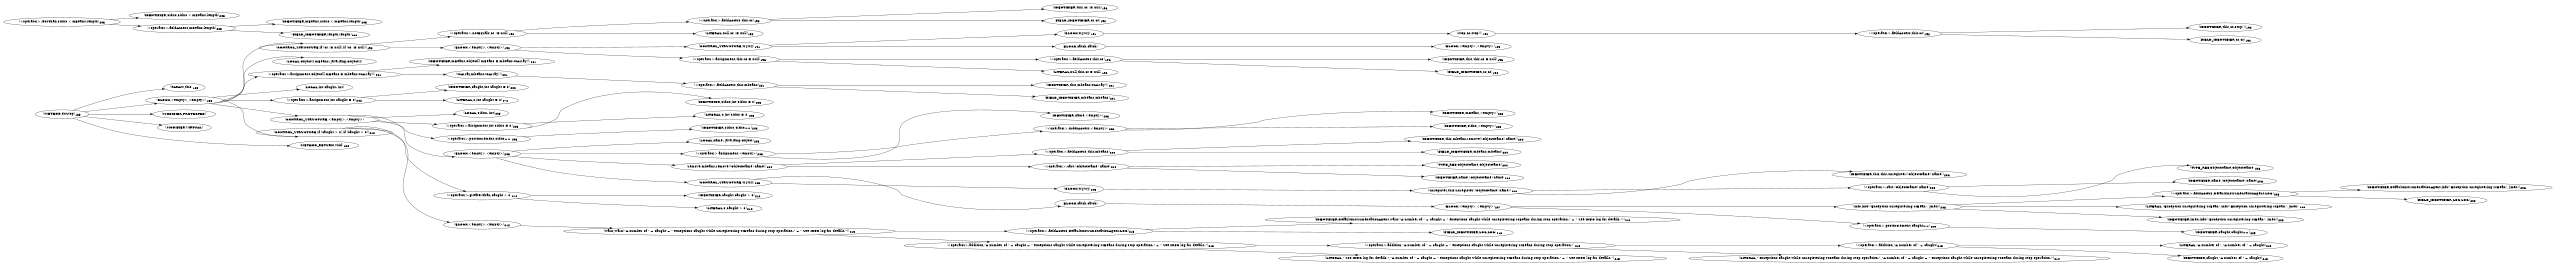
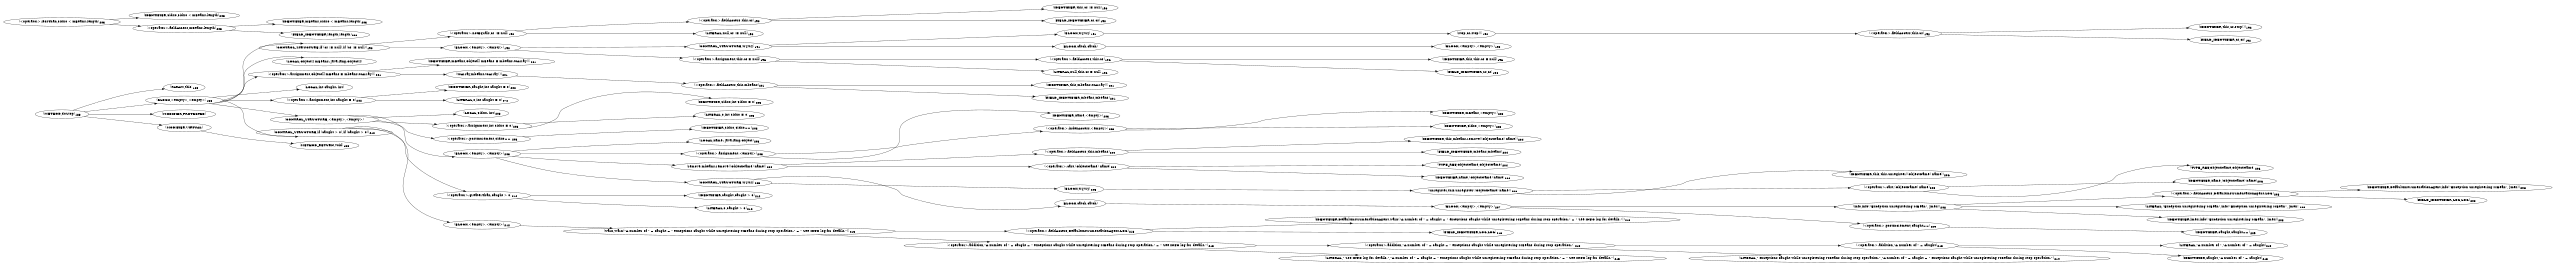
(179, 141) -> (246, 139)
